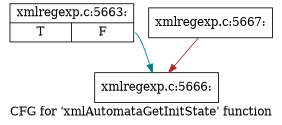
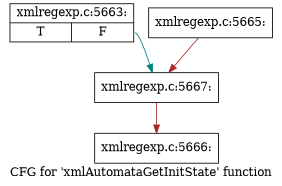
none -> (211, 23)
(144, 48) -> (144, 48)
